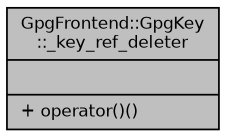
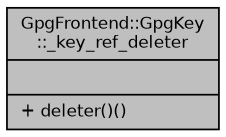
(80, 111) -> (74, 111)
